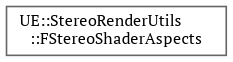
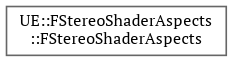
(116, 31) -> (116, 31)
